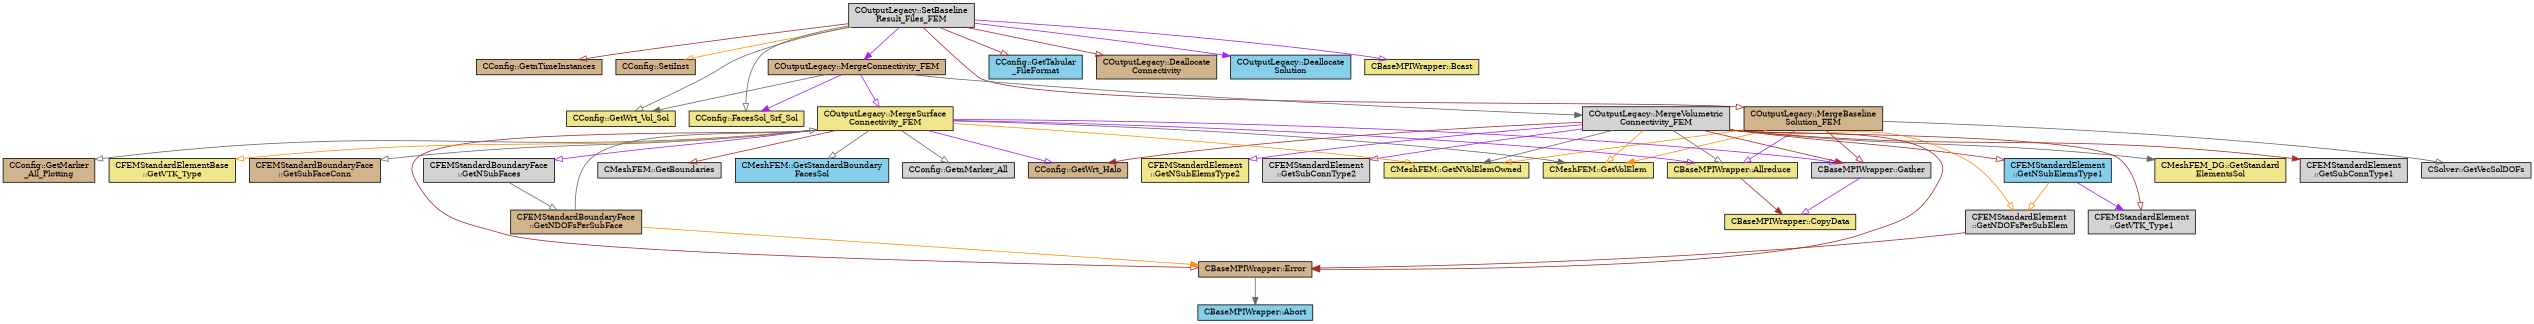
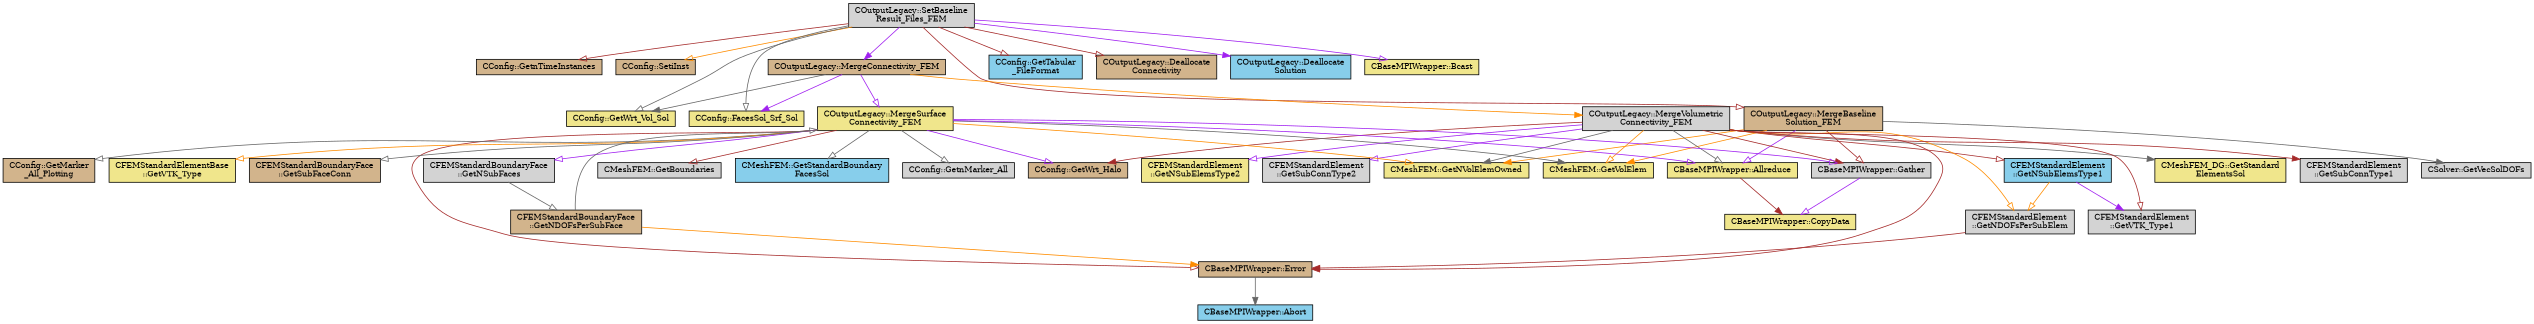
(1408, 108) -> (1408, 108)
(2160, 135) -> (2160, 135)
(1616, 147) -> (1616, 147)
